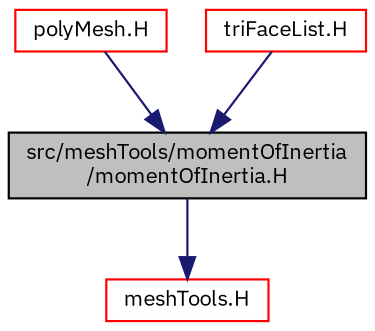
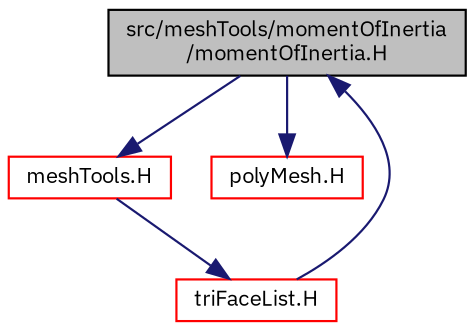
(128, 83) -> (287, 105)
none -> (164, 232)
